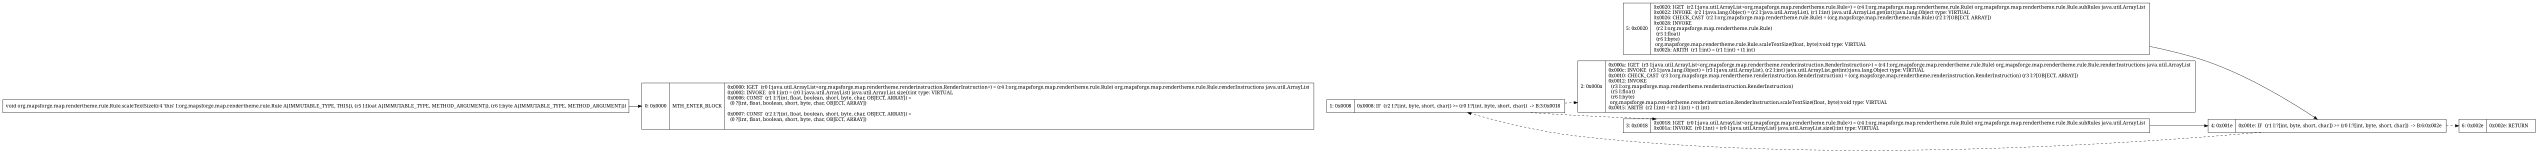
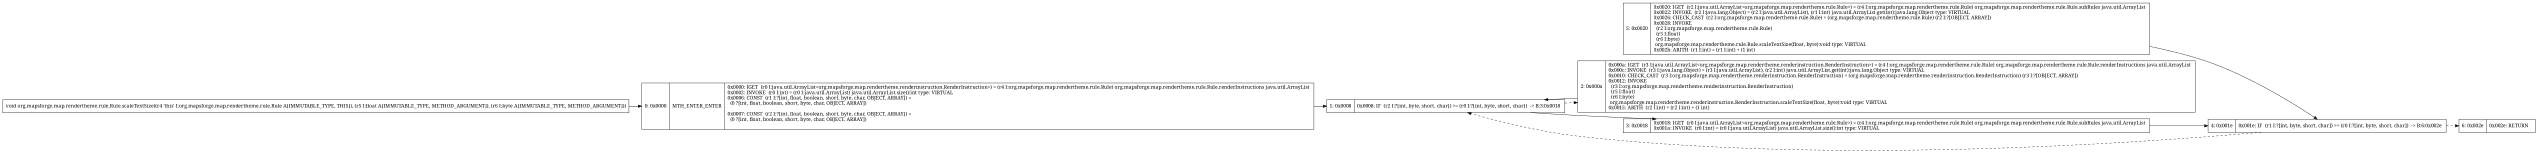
none -> (1563, 99)
(697, 106) -> (697, 106)
none -> (1319, 106)
(1592, 116) -> (1592, 116)
